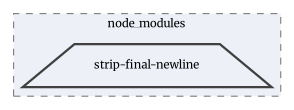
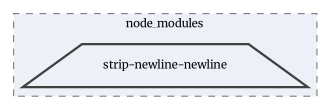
(147, 66) -> (165, 66)
